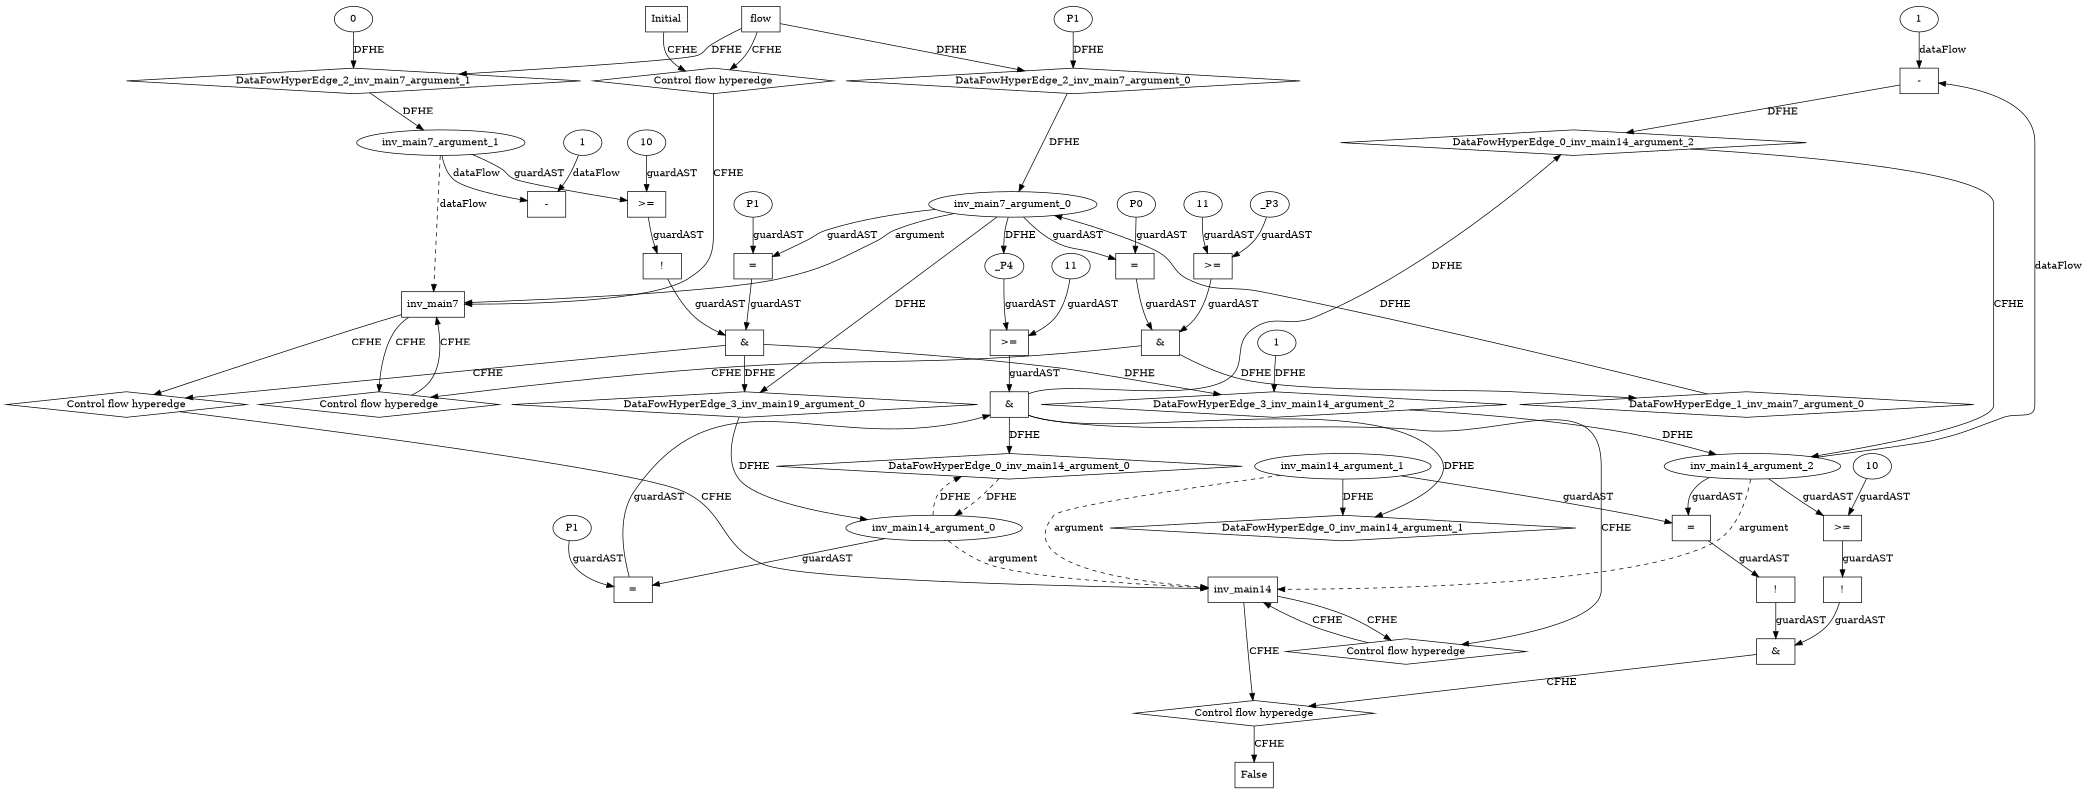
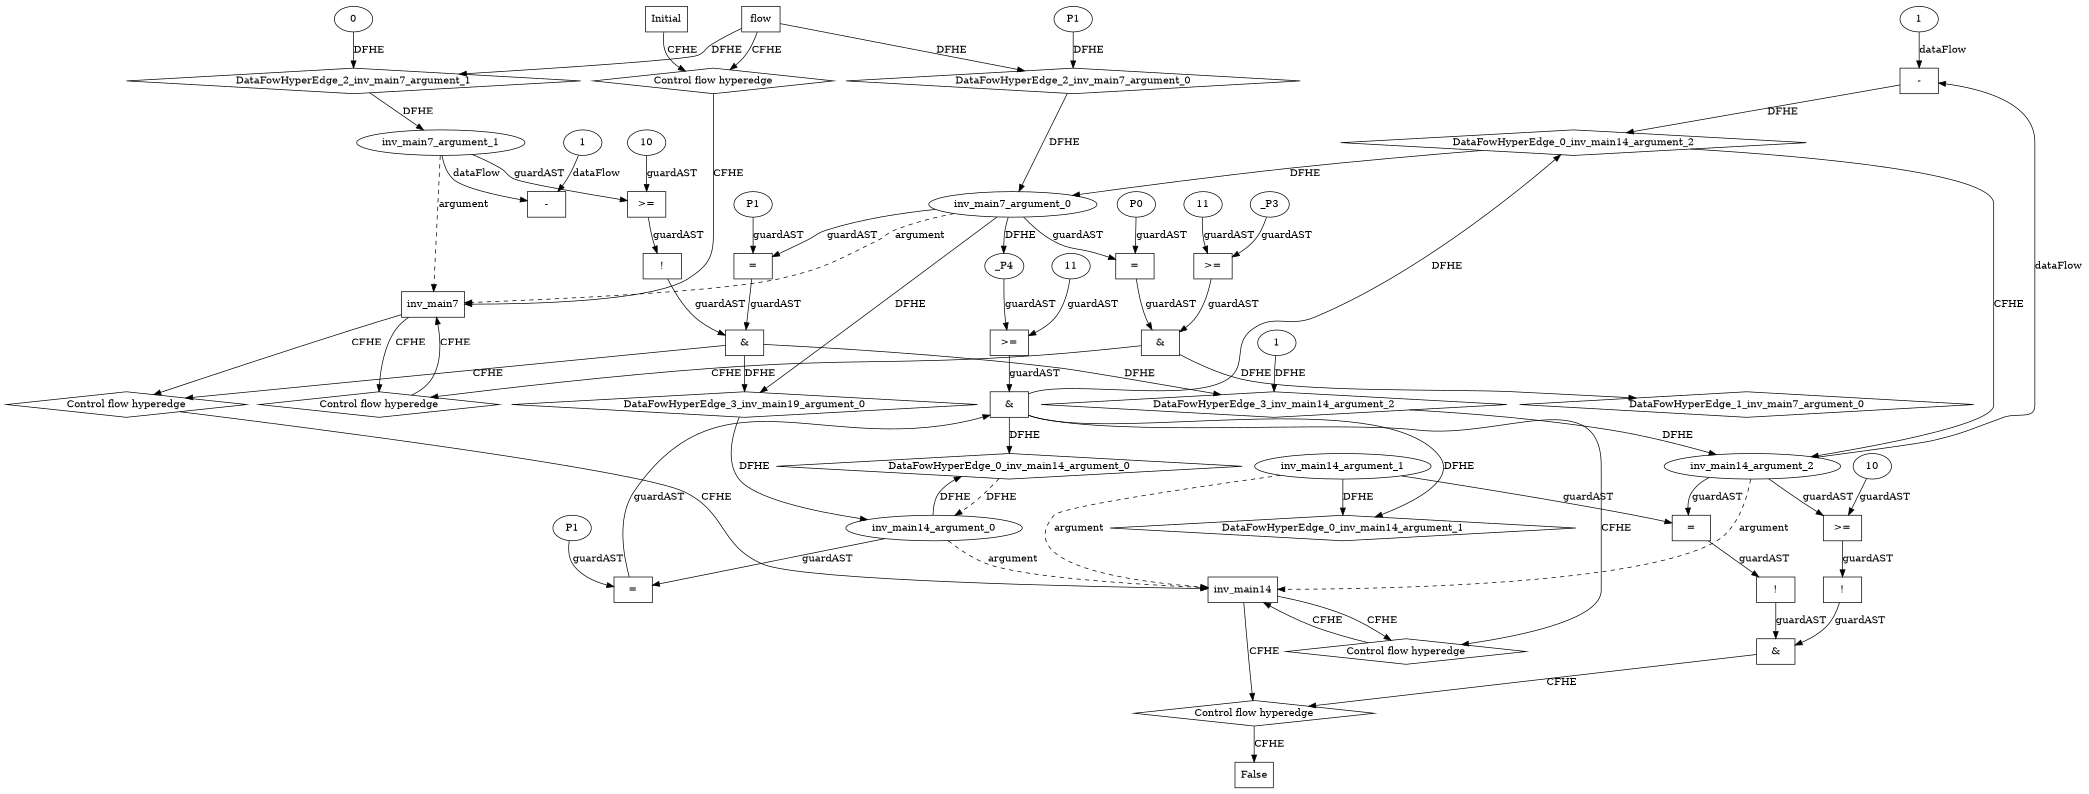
(464, 204) -> (464, 204)
(719, 287) -> (719, 287)
(1378, 316) -> (1280, 169)
(938, 494) -> (938, 494)
